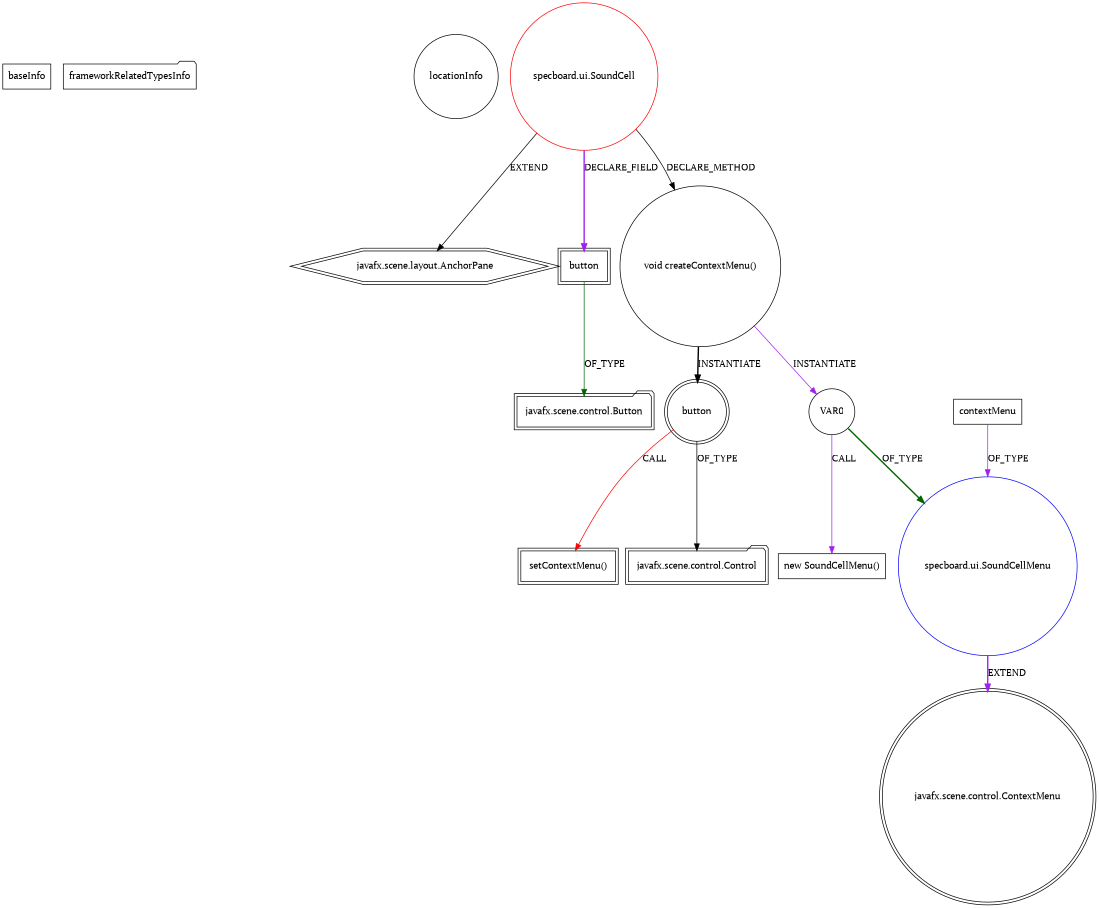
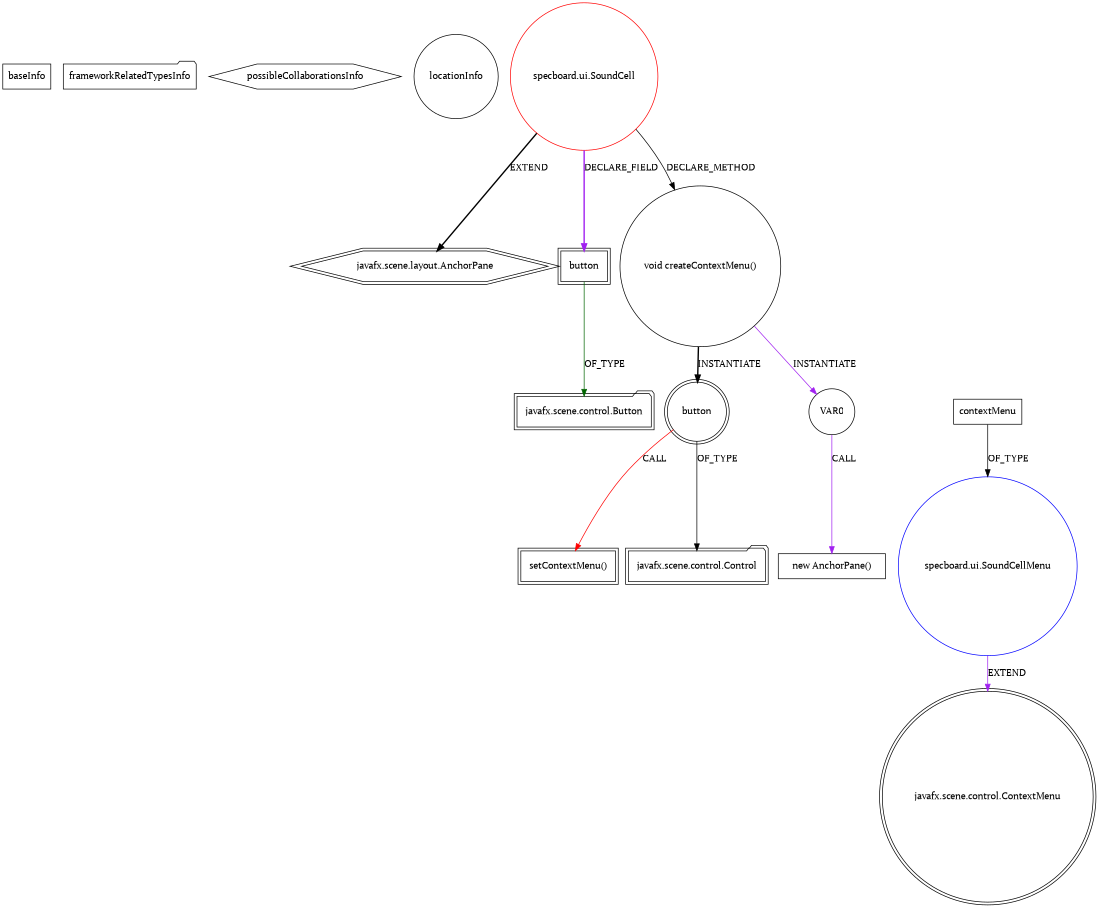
none -> (305, 77)
(489, 189) -> (489, 189)
(988, 447) -> (988, 447)
(884, 463) -> none
(832, 566) -> (832, 566)
(988, 670) -> (988, 670)
